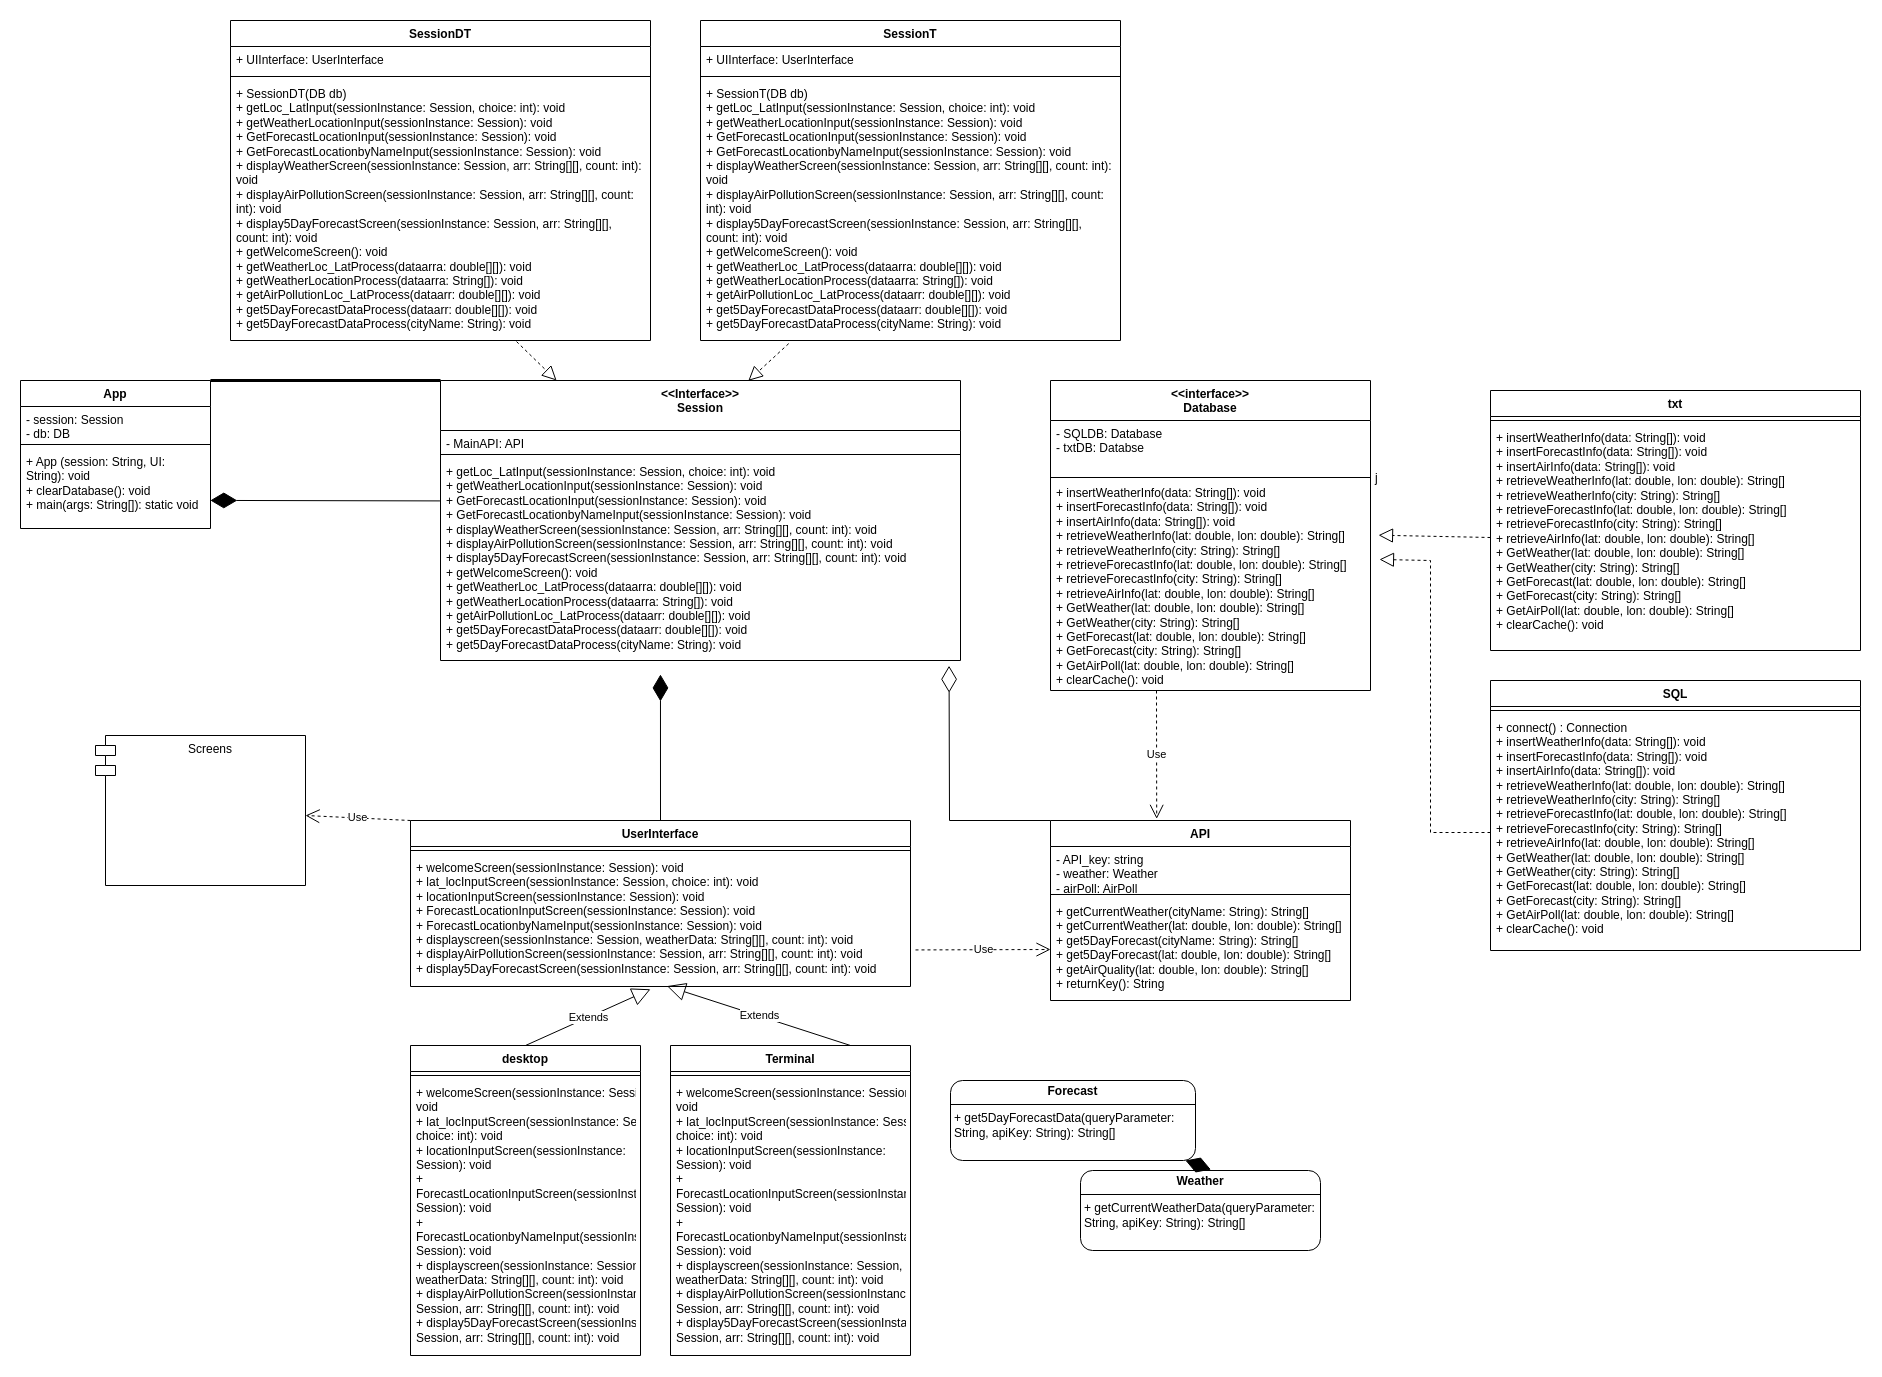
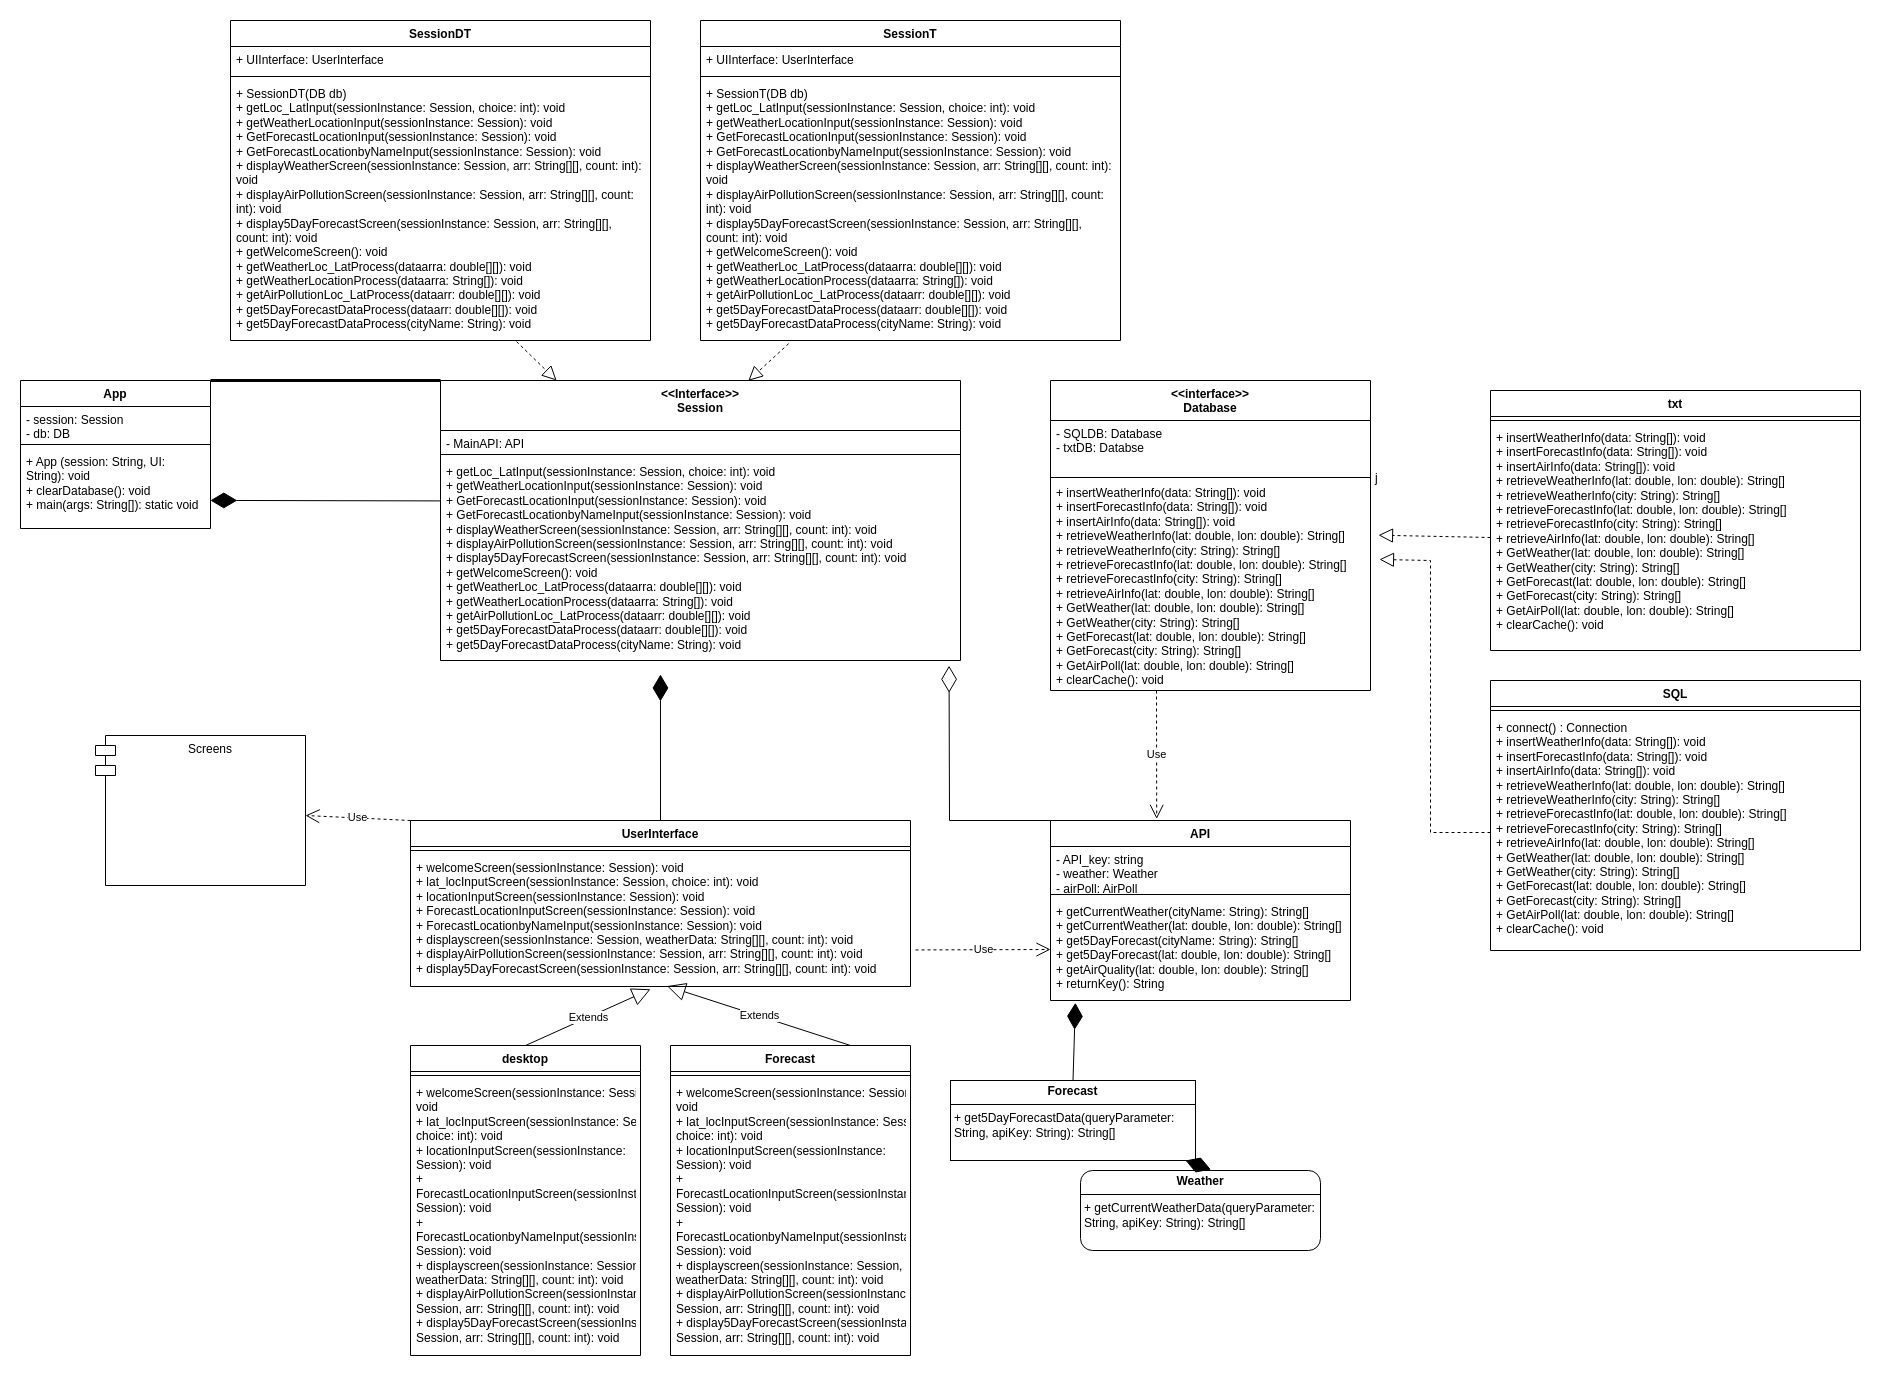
none -> (1074, 1055)
(791, 1060) -> (791, 1060)
(1073, 1121) -> (1073, 1121)
